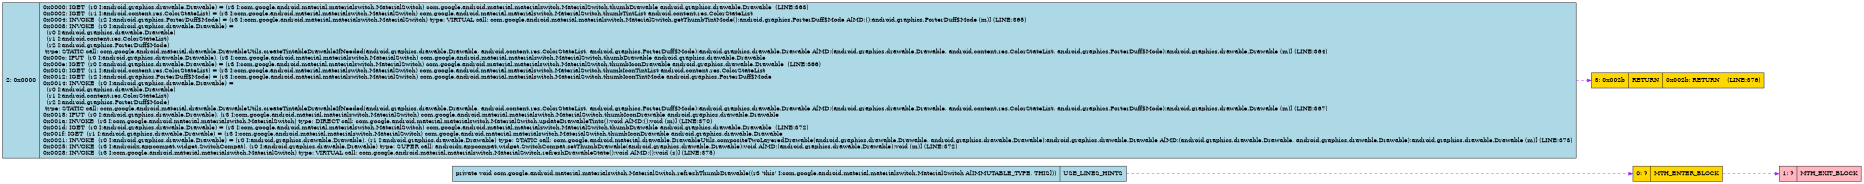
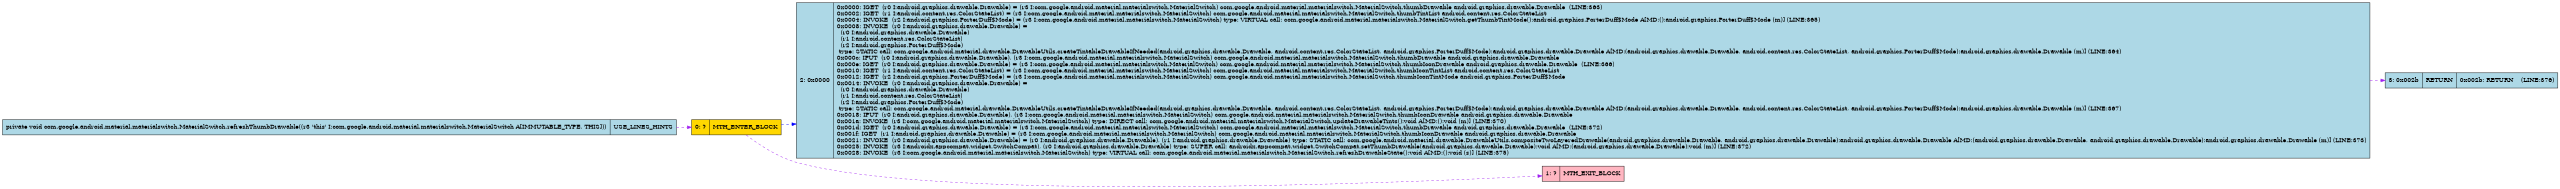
(1678, 80) -> (2471, 80)
none -> (787, 125)
